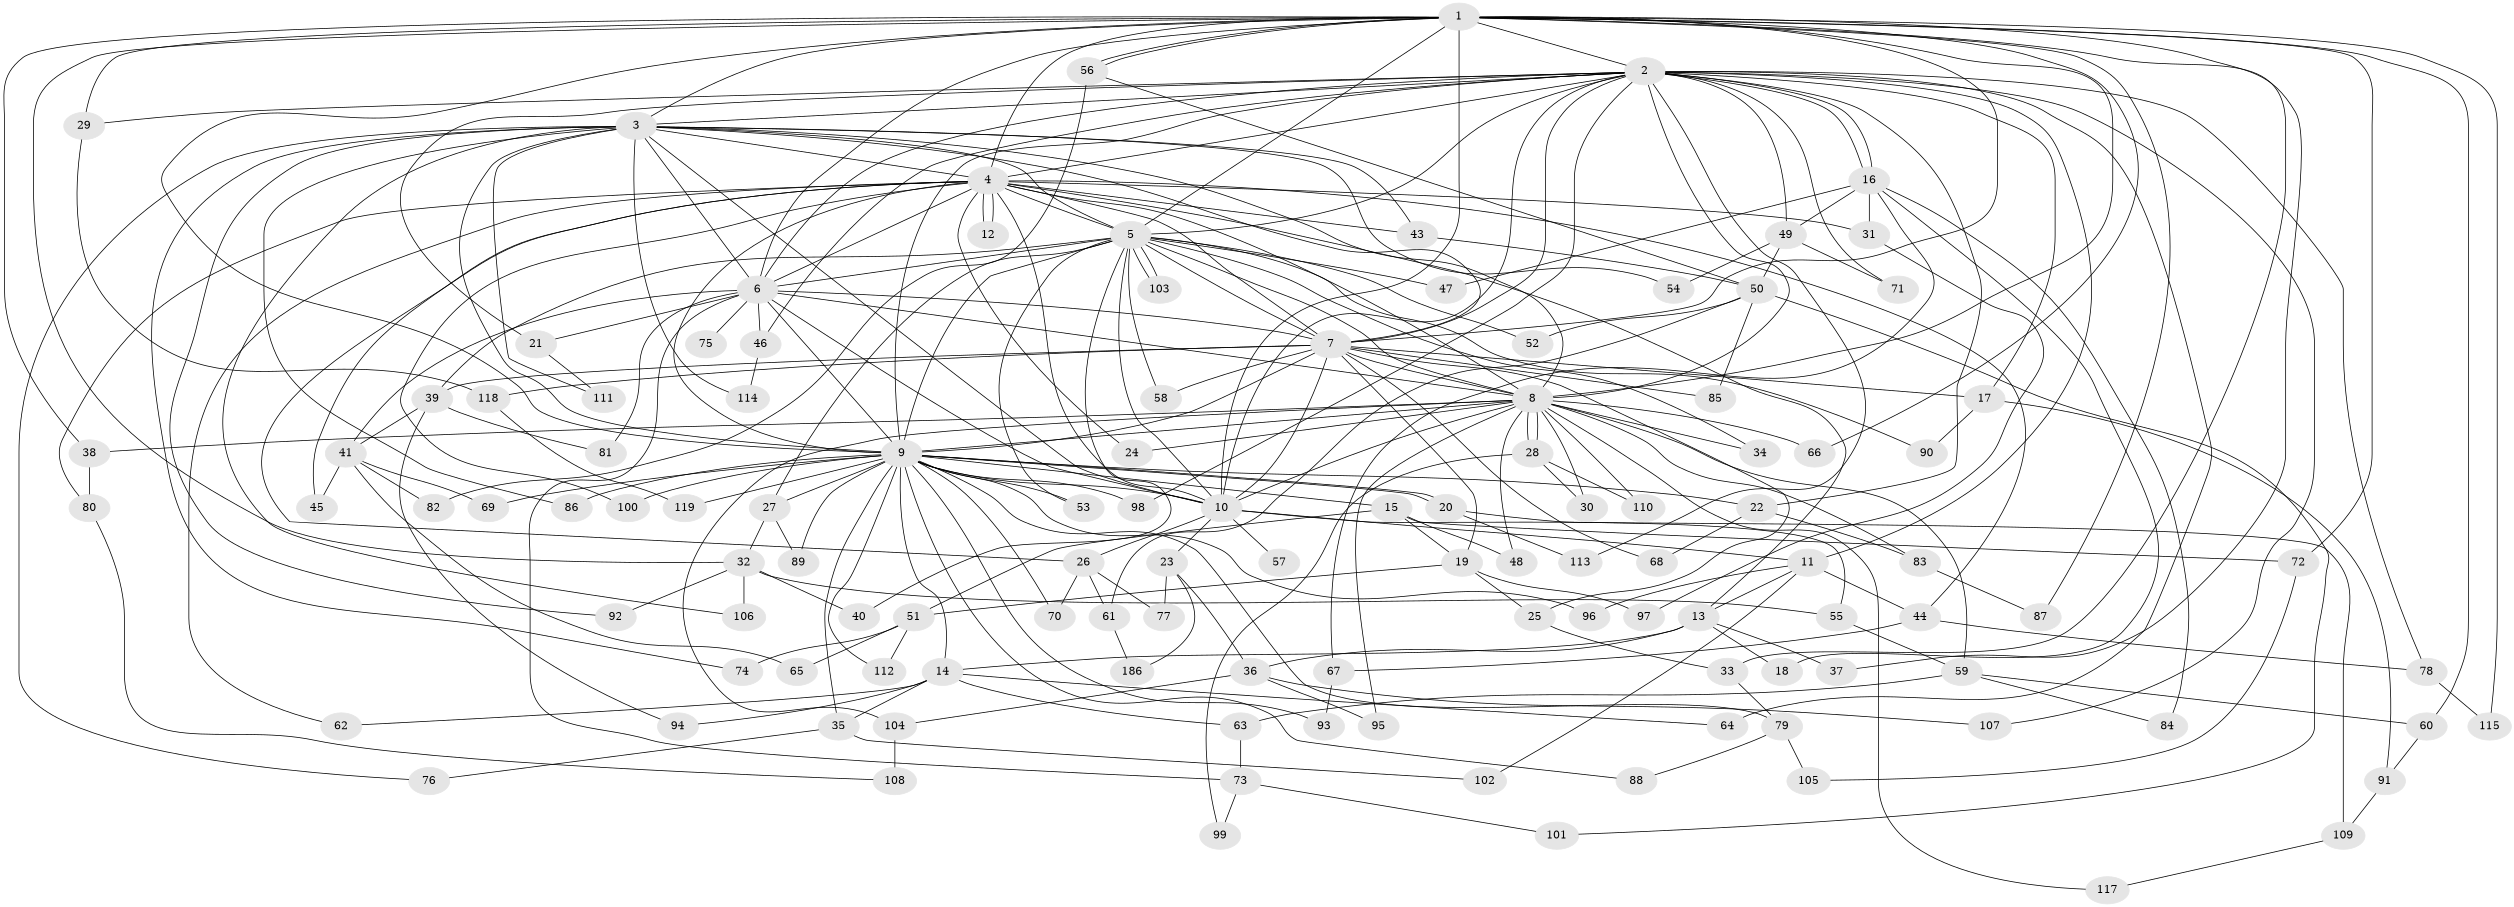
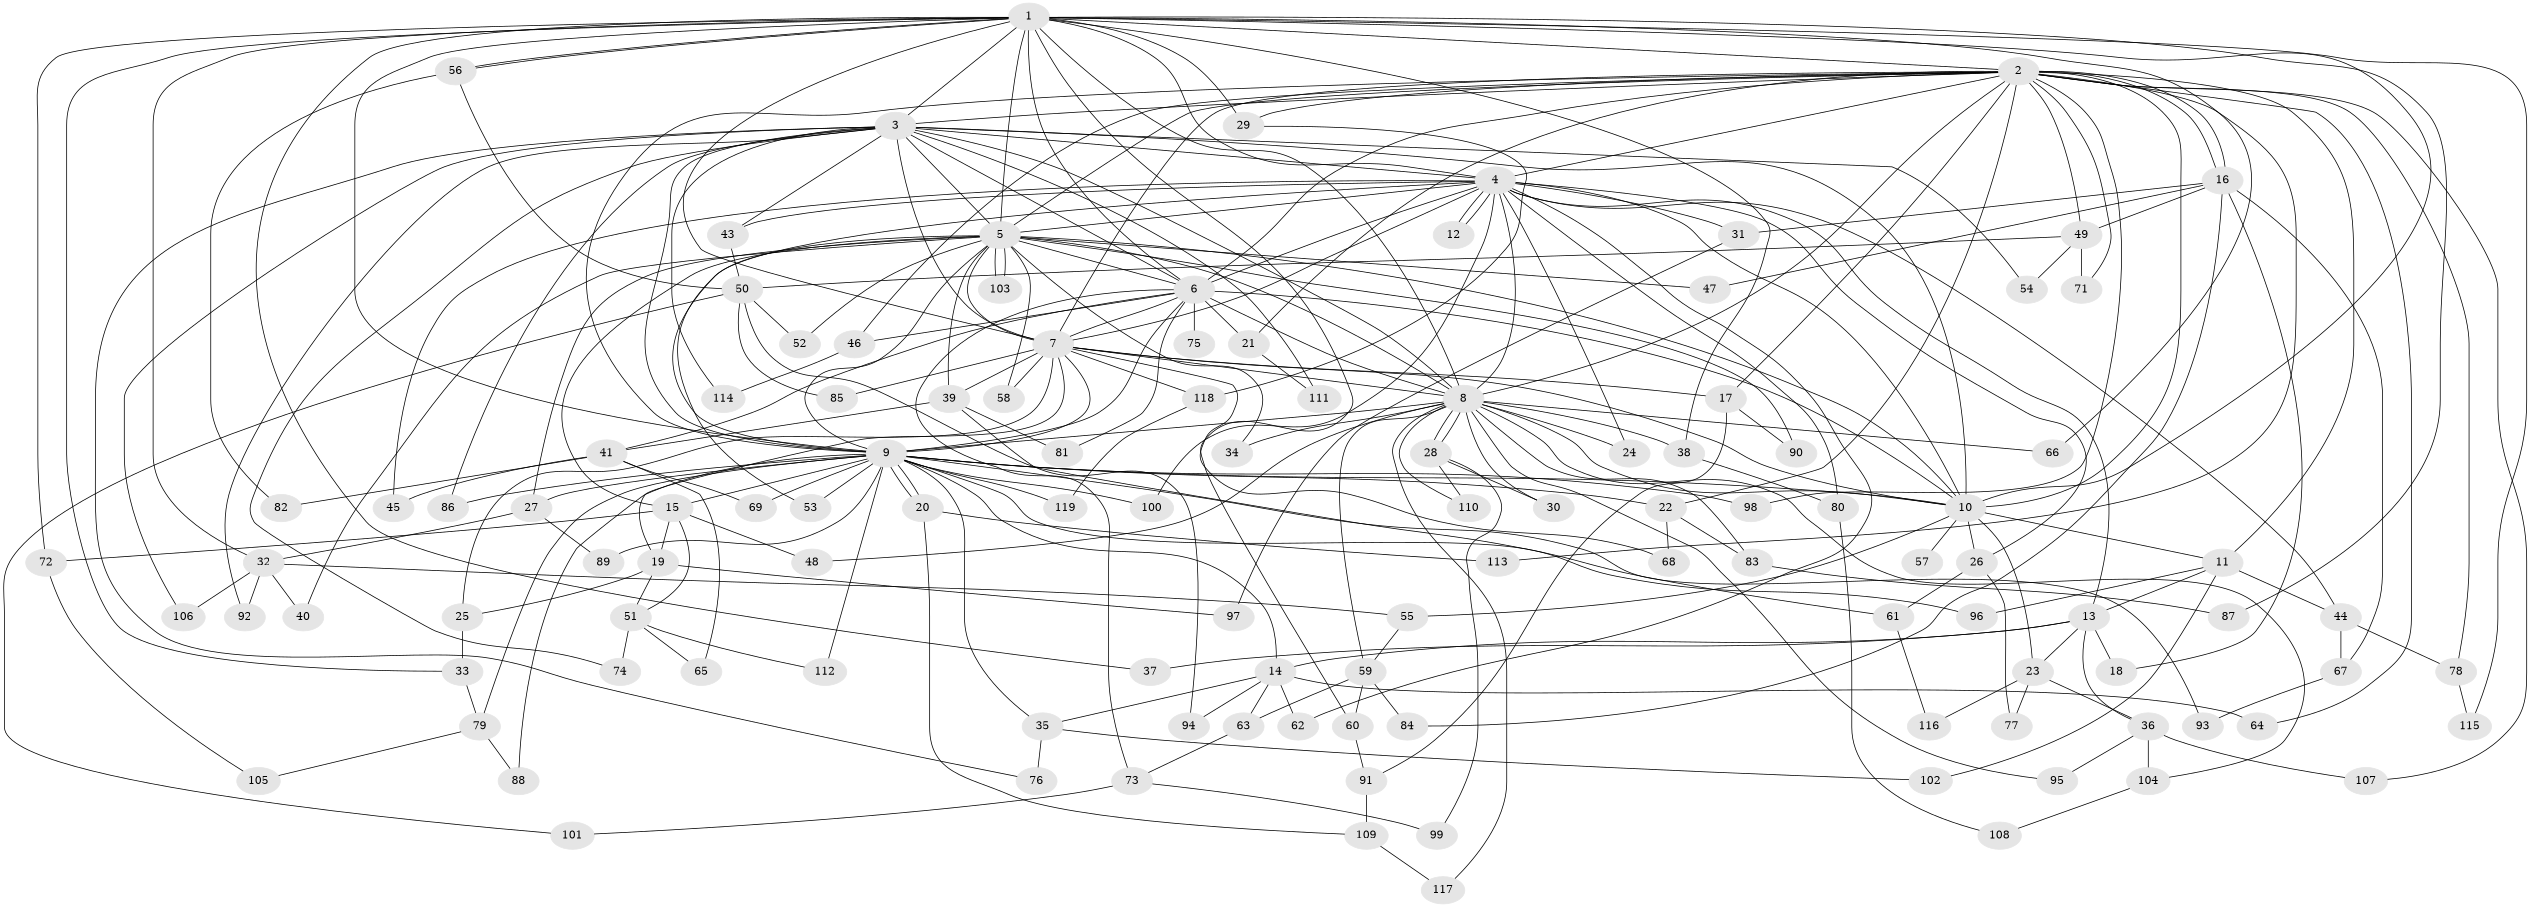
none -> (685, 279)
(1055, 617) -> none
none -> (2061, 645)
(1132, 672) -> (1929, 726)
